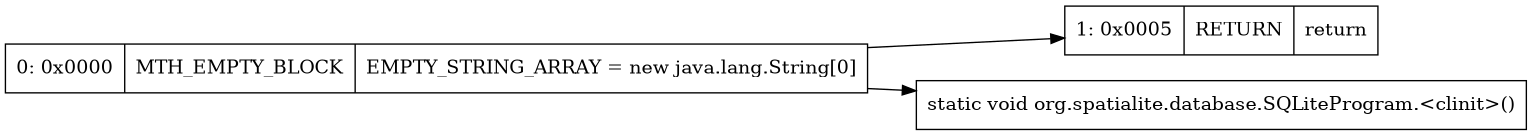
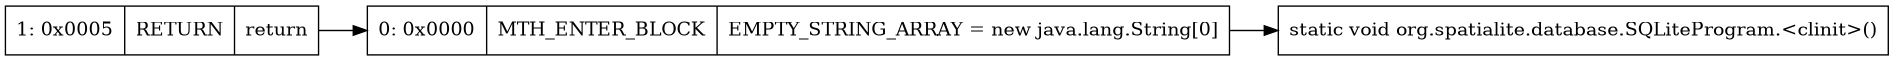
(959, 43) -> (336, 30)
(240, 68) -> (602, 30)
